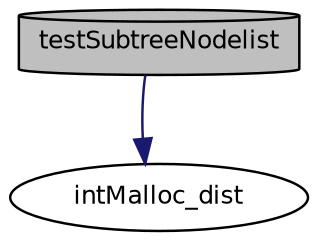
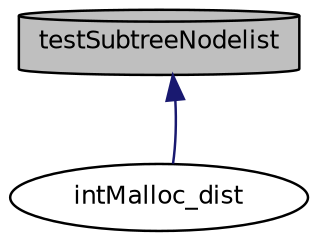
(143, 107) -> (176, 132)
